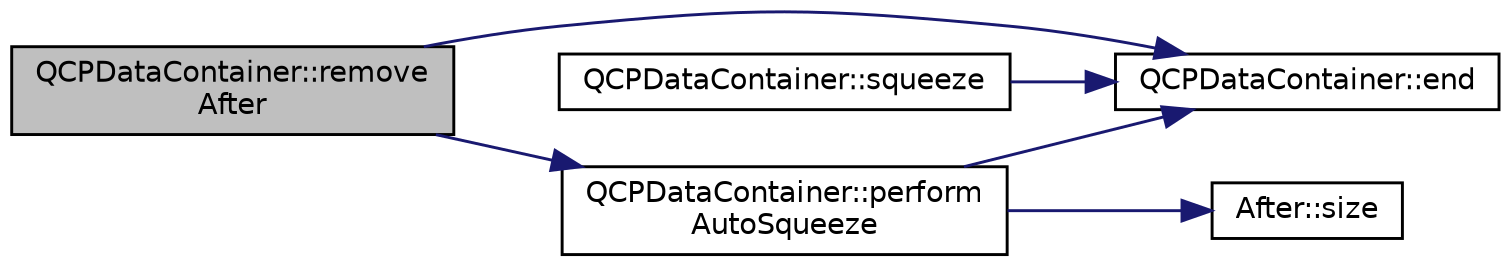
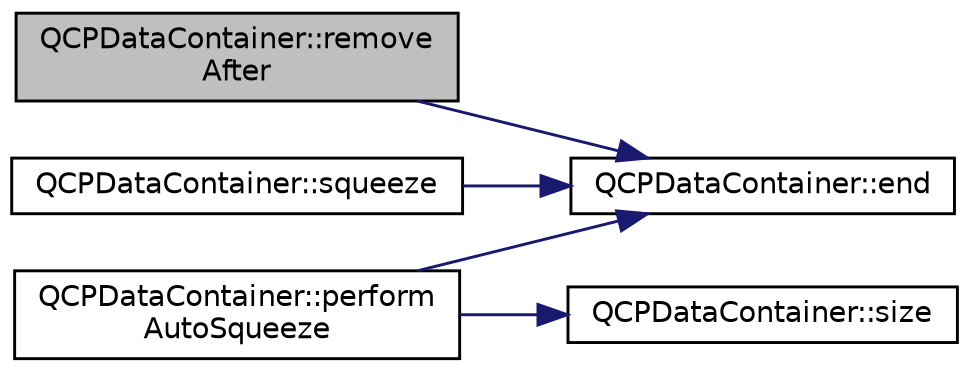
(494, 147) -> none
(1307, 211) -> (763, 315)
